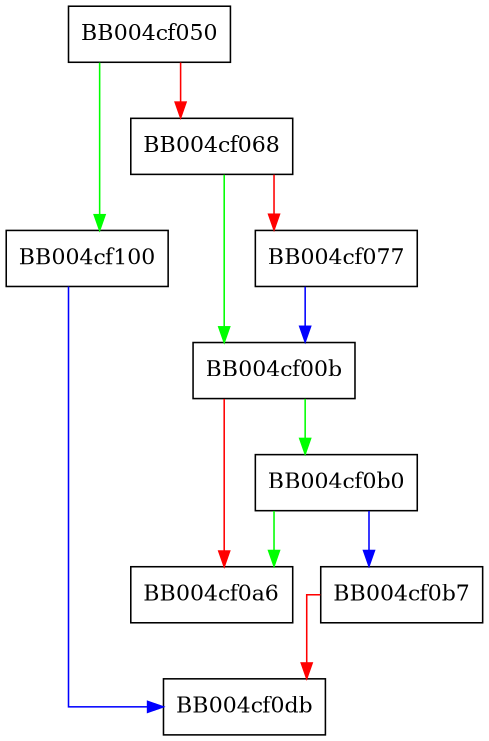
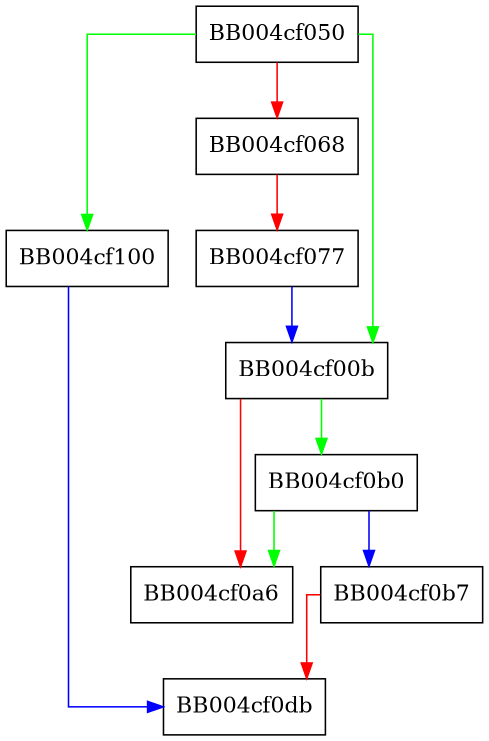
(224, 251) -> (373, 173)
